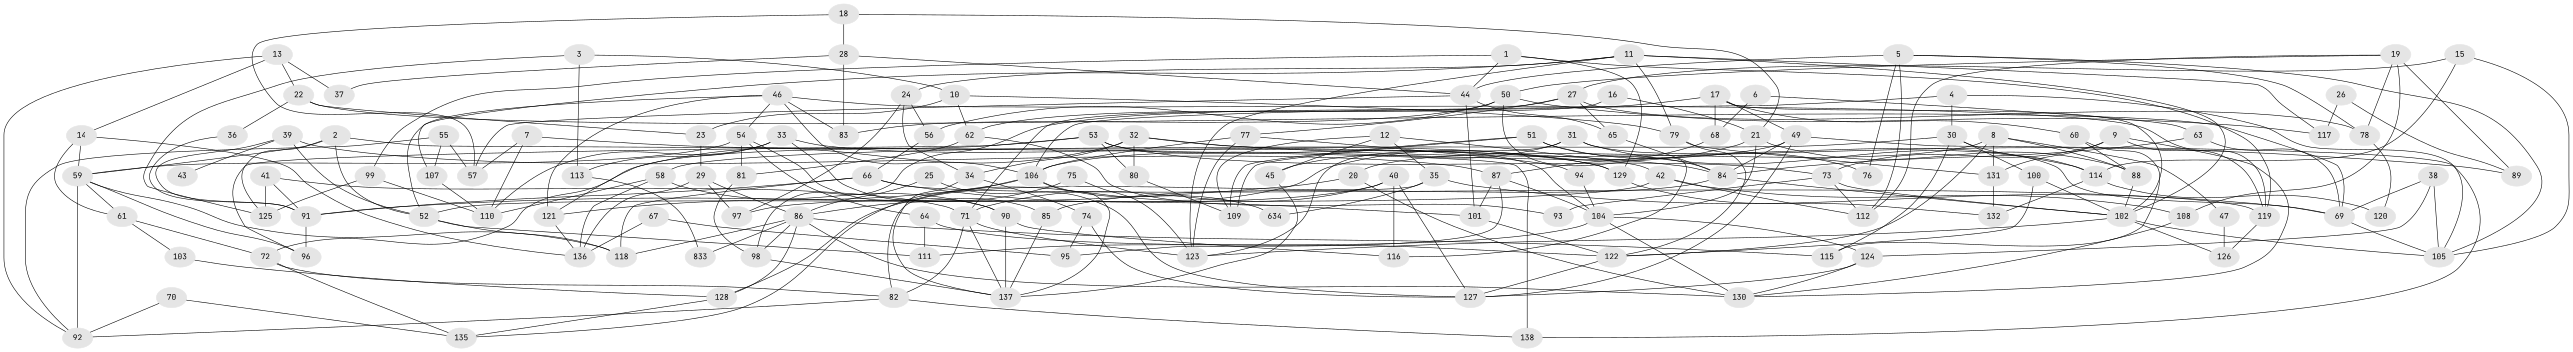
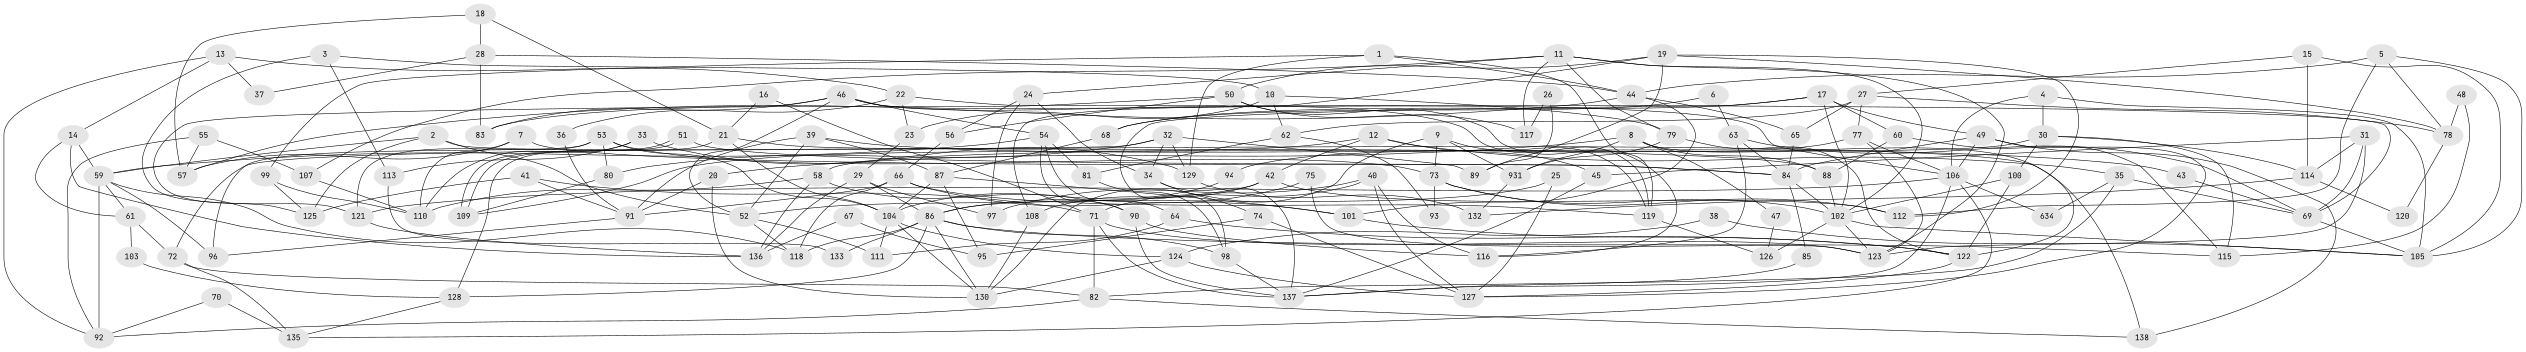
none -> (2462, 95)
(1868, 176) -> none
(1994, 176) -> (1515, 176)
(855, 189) -> none
(2384, 196) -> (2244, 196)
none -> (1723, 232)
(700, 257) -> (837, 257)
